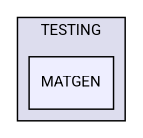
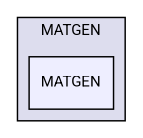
(71, 31) -> (71, 31)
